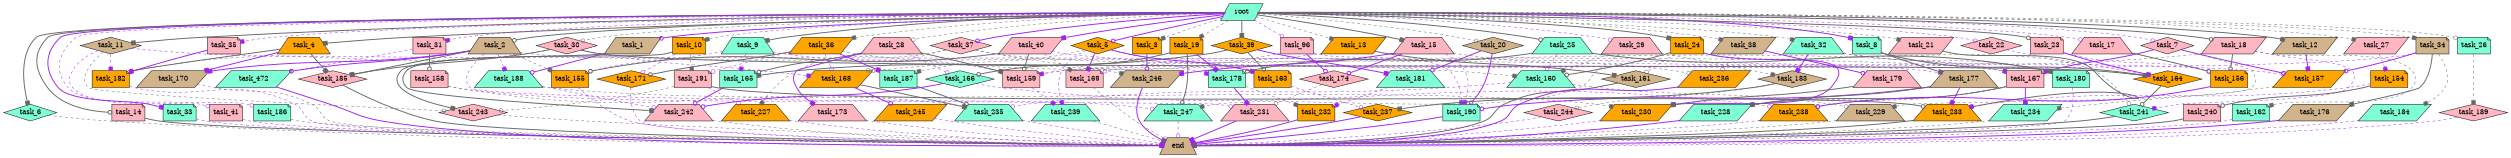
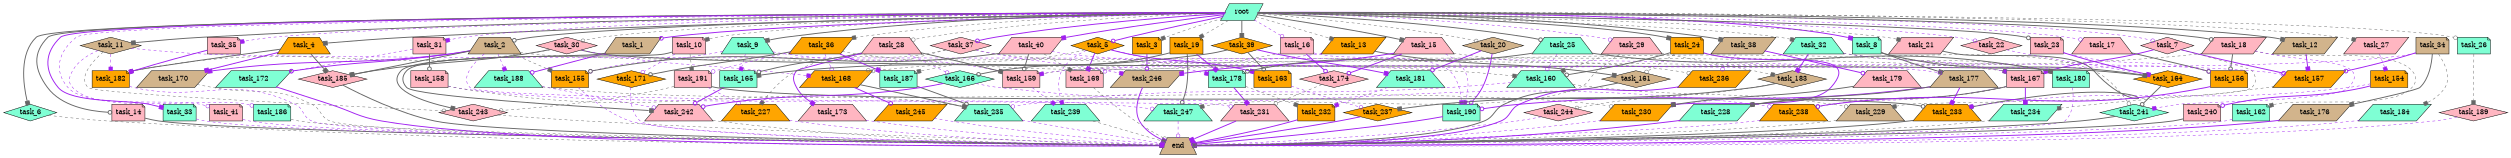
(1835, 16) -> none
(1488, 18) -> (1488, 18)
(689, 46) -> (689, 46)
(1297, 46) -> (1297, 46)
(1047, 62) -> (1047, 62)
(254, 79) -> (254, 79)
(1209, 95) -> (1209, 95)
(2298, 96) -> (2298, 96)
